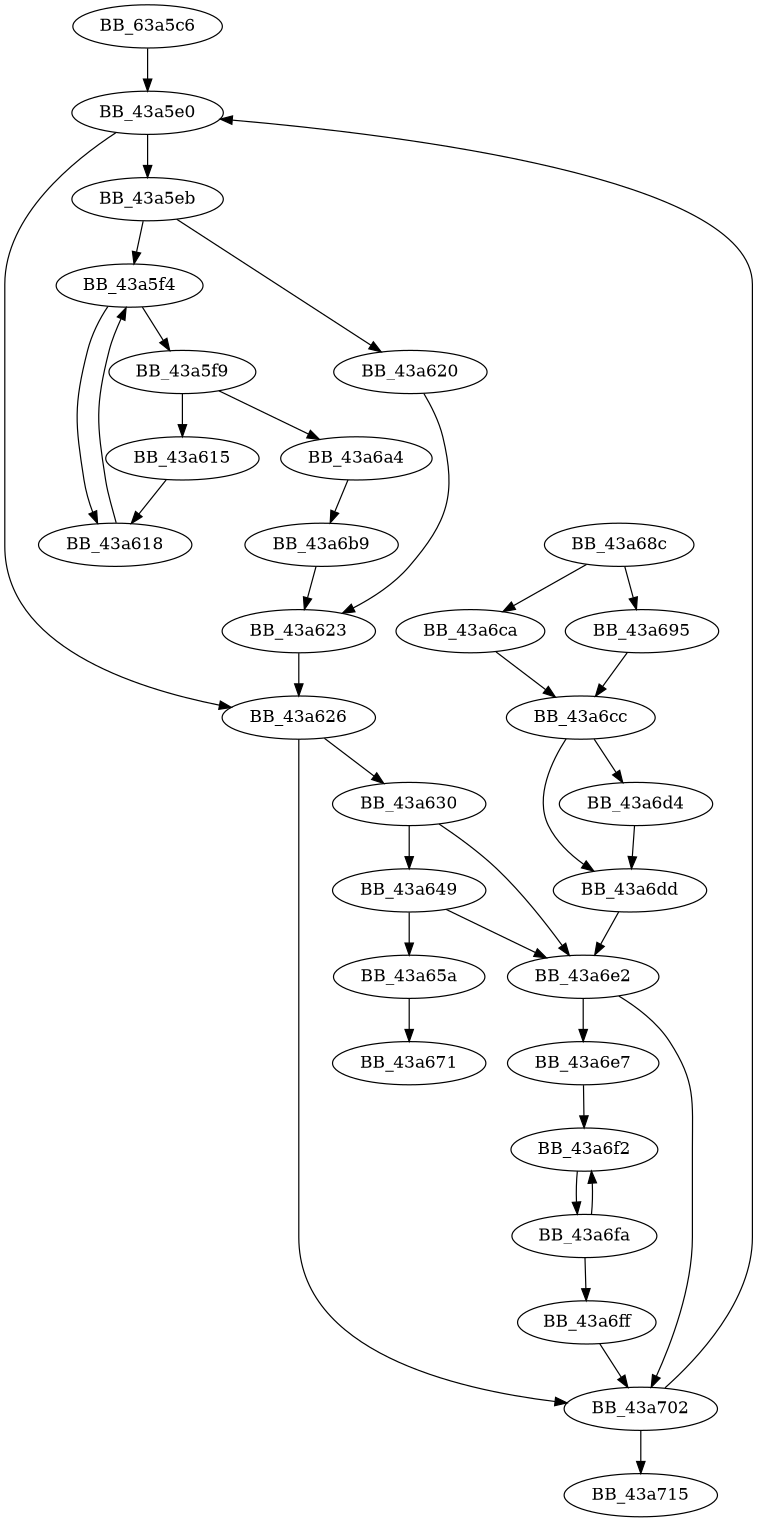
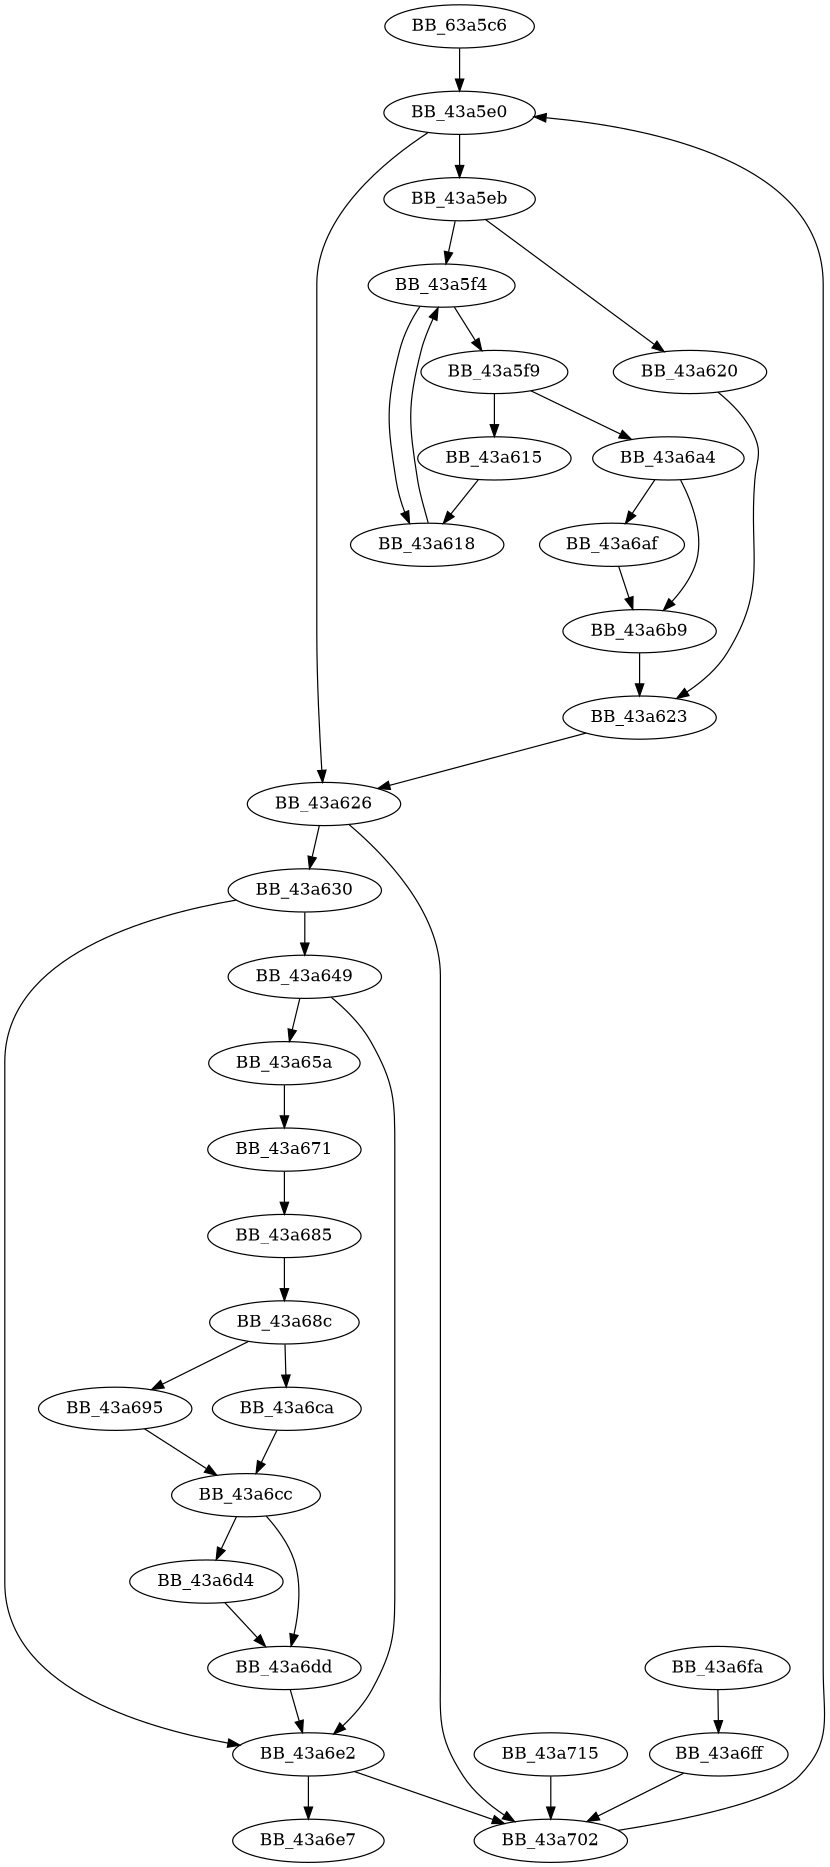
none -> (612, 545)
(584, 1150) -> none
none -> (284, 1236)
(641, 1446) -> (551, 1792)
